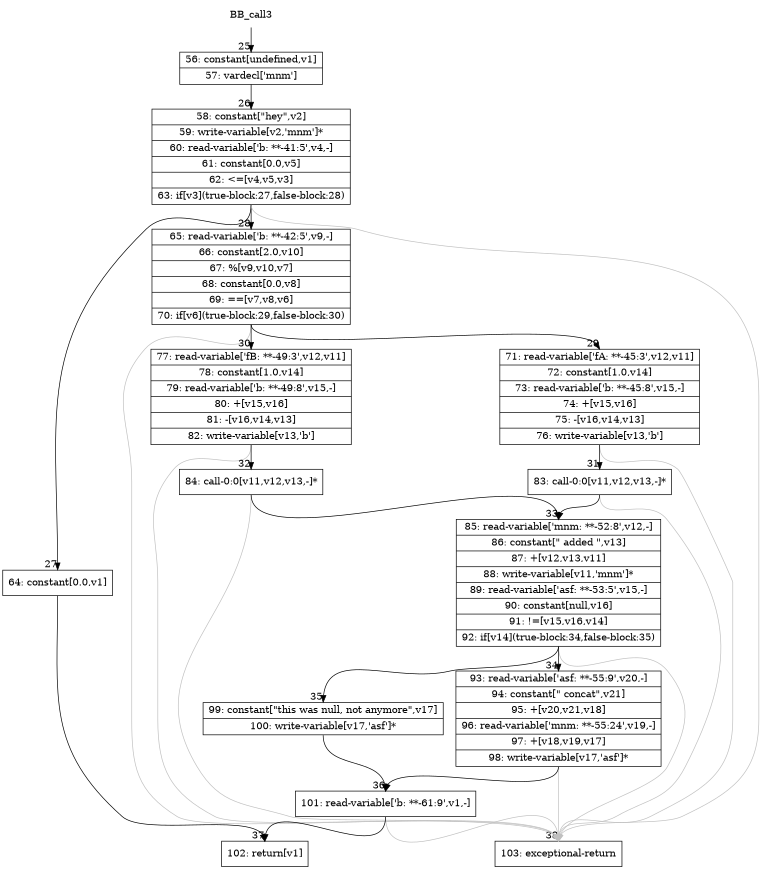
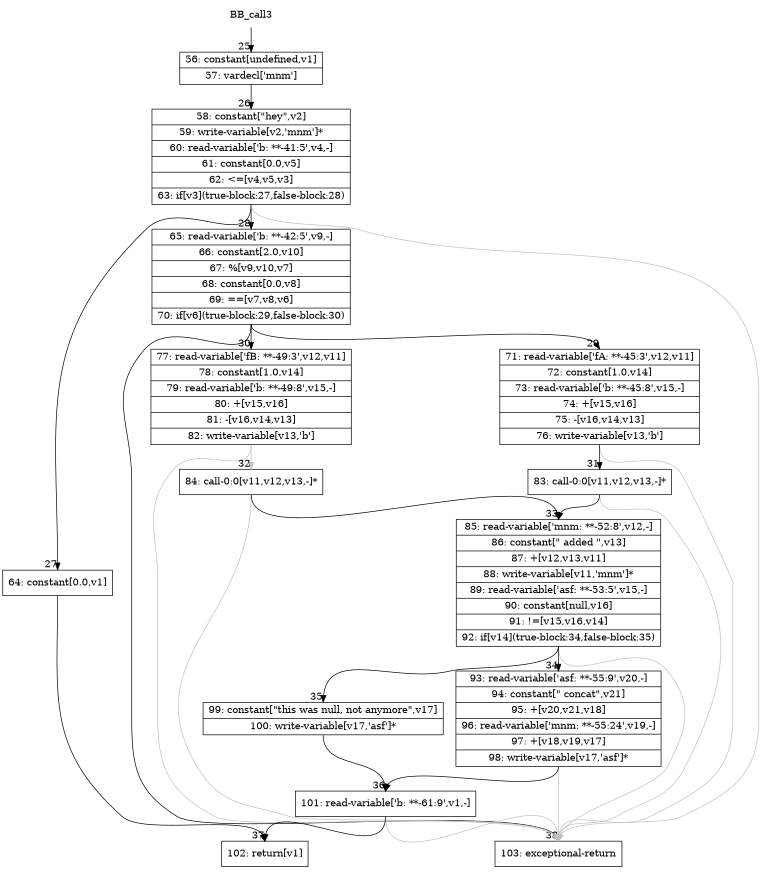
(251, 453) -> (251, 453)
(132, 717) -> (132, 717)
